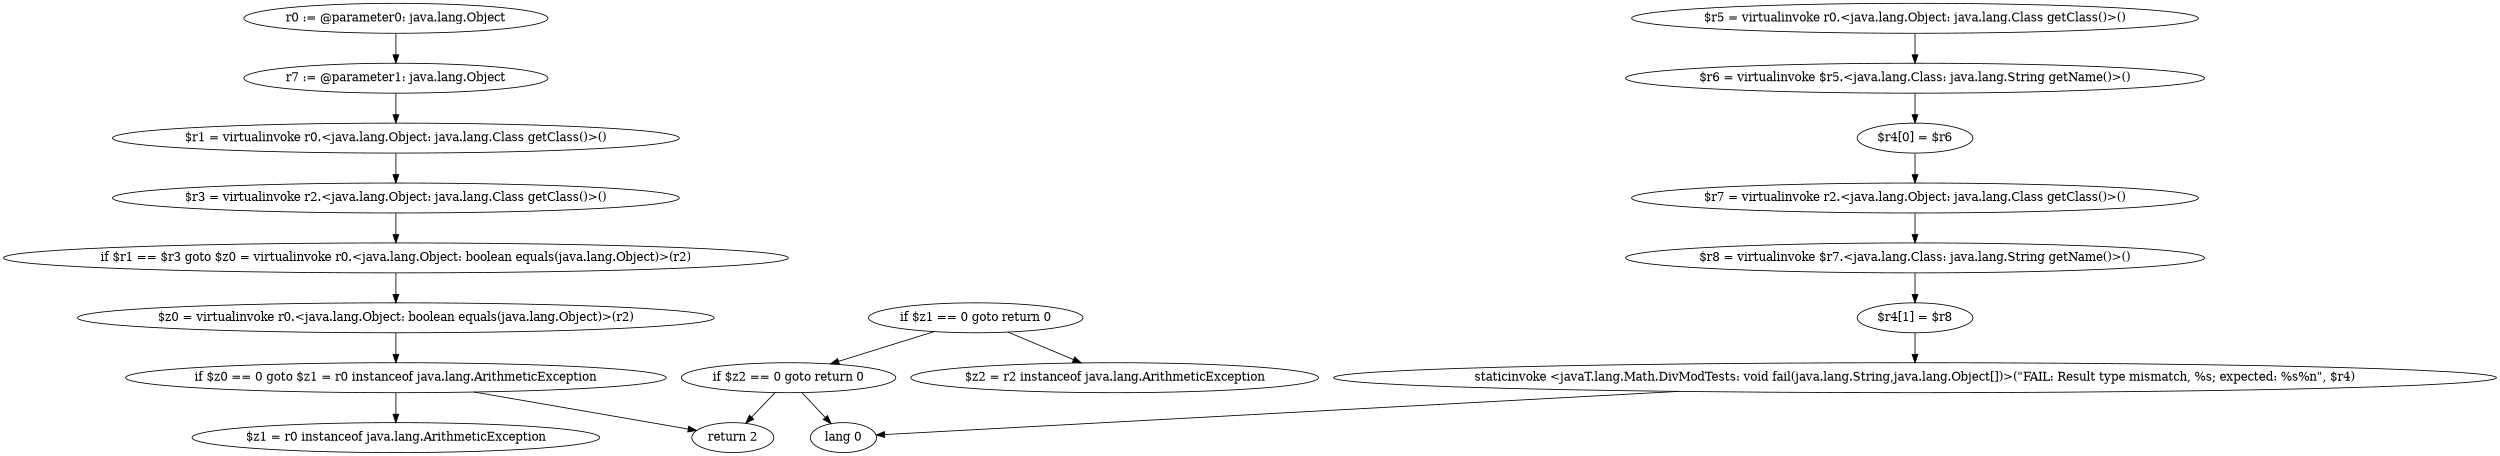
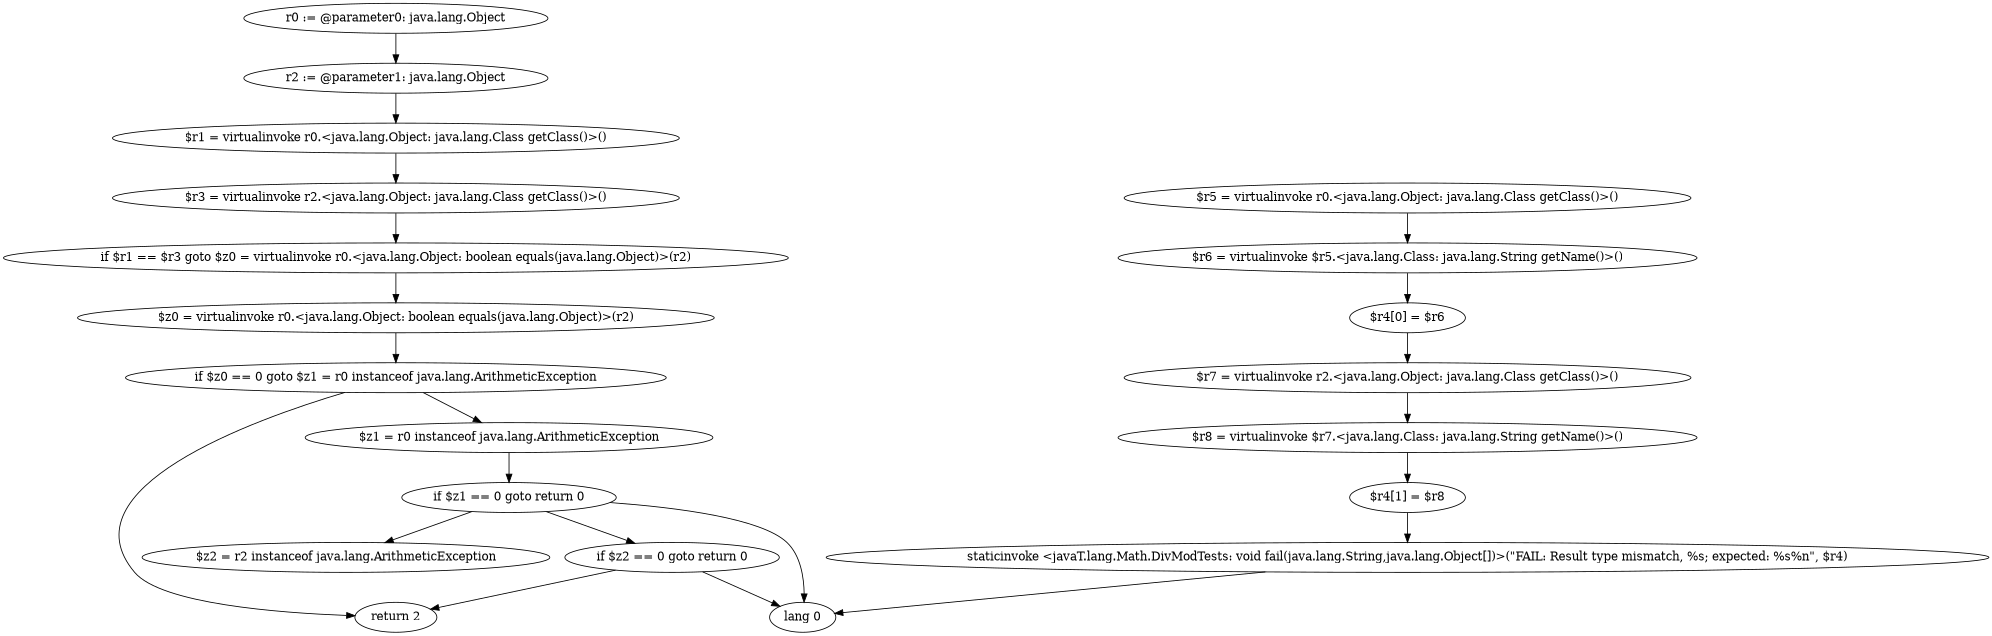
(396, 78) -> (396, 78)
none -> (509, 463)
none -> (728, 518)
